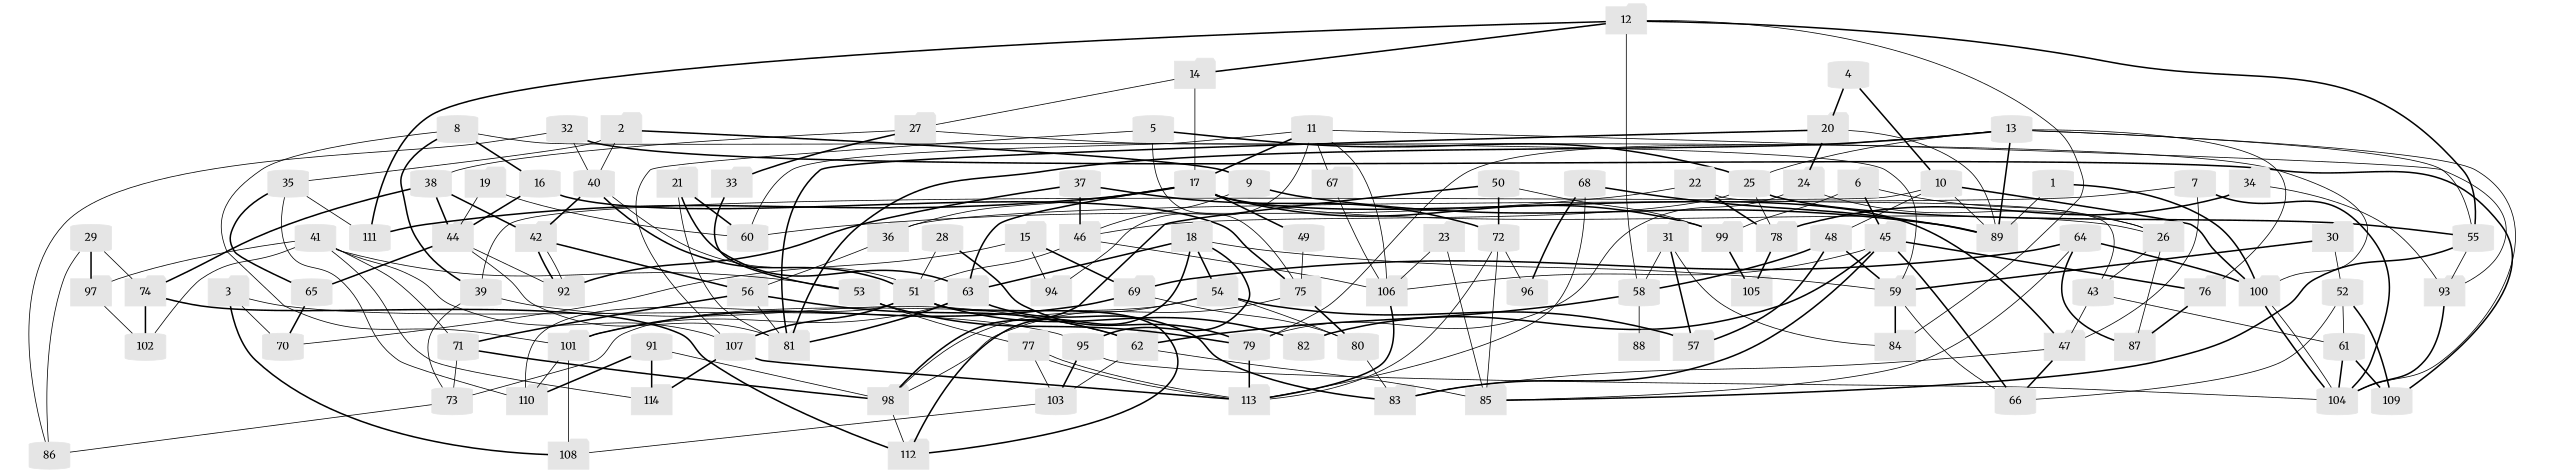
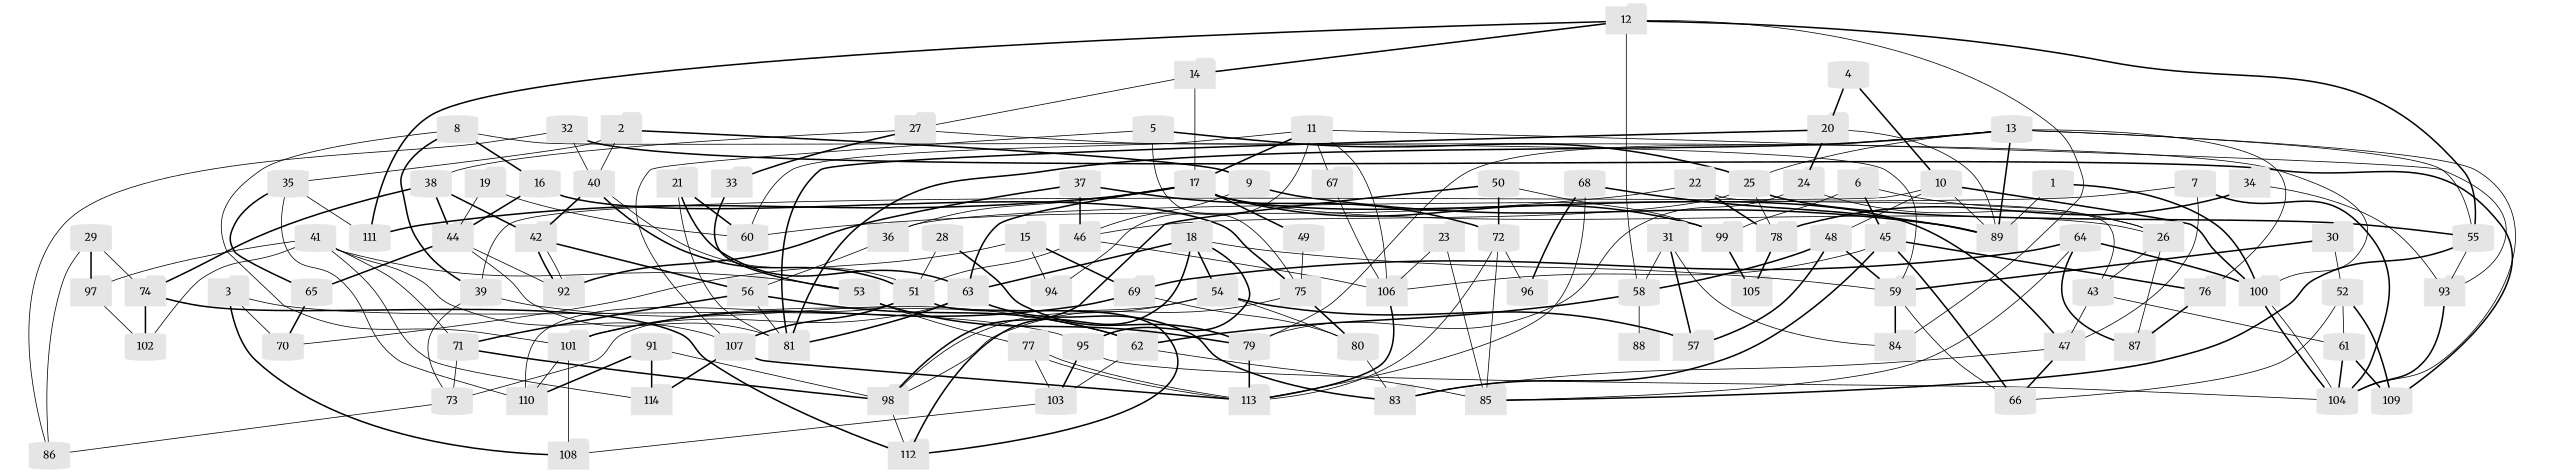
(1304, 347) -> none
